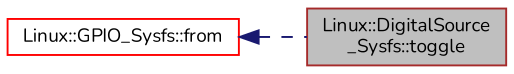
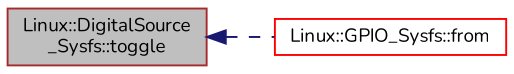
(283, 37) -> (250, 37)
